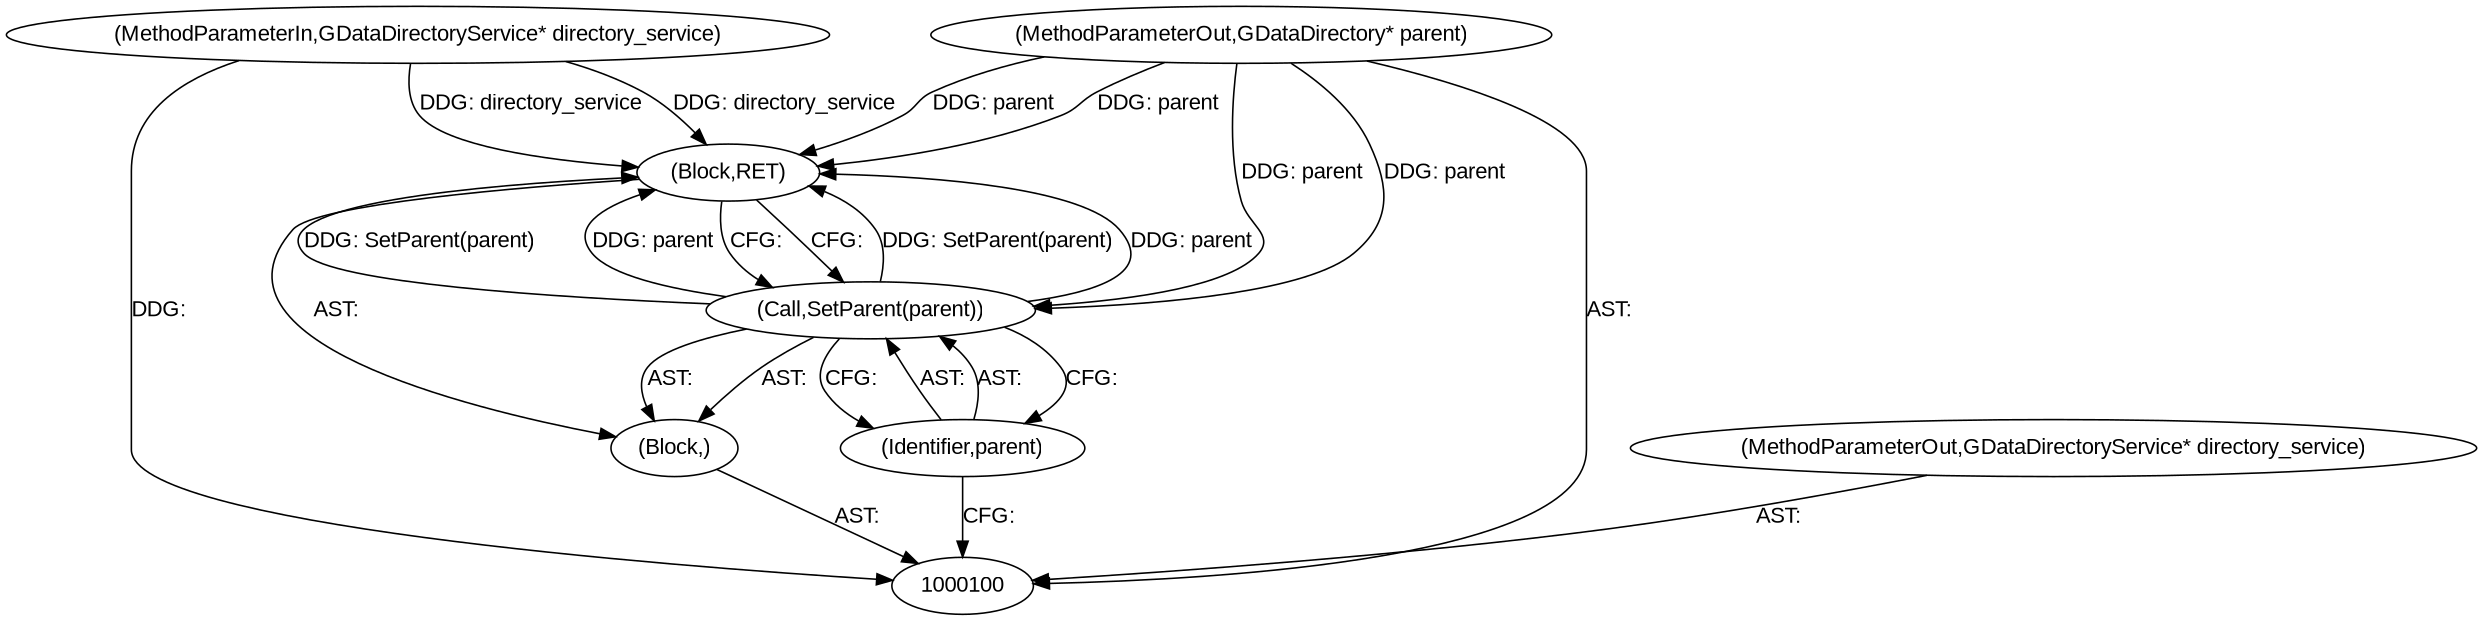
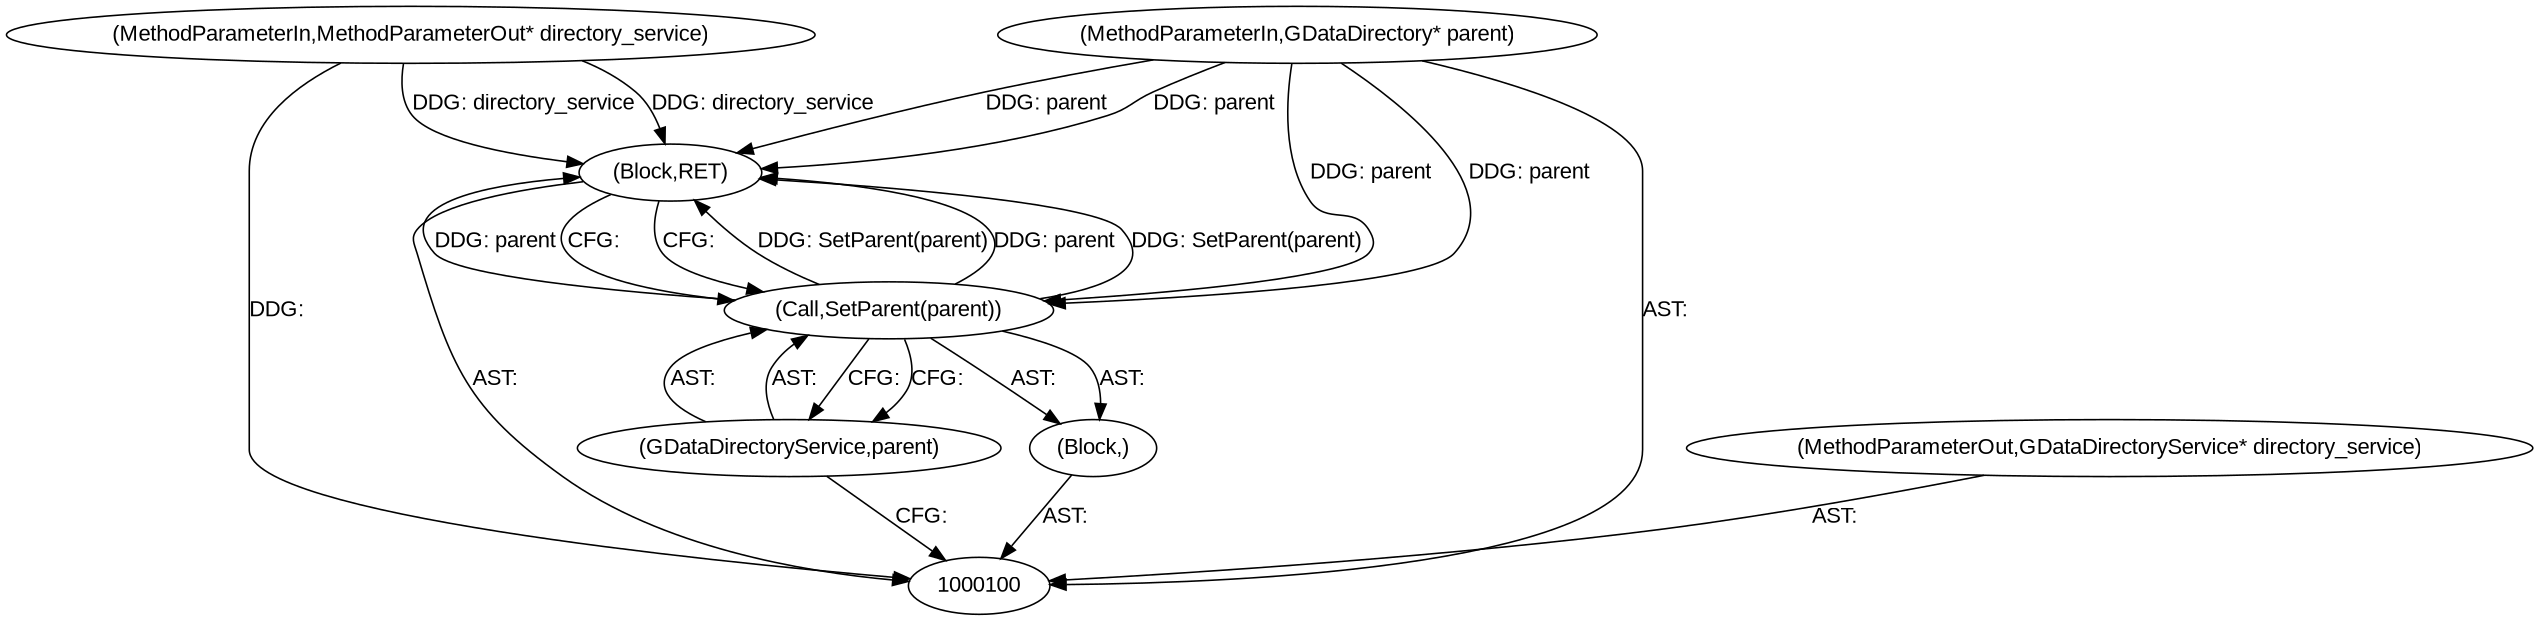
(418, 35) -> (411, 35)
(1241, 35) -> (1297, 35)
(275, 265) -> (514, 437)
(963, 448) -> (789, 448)
